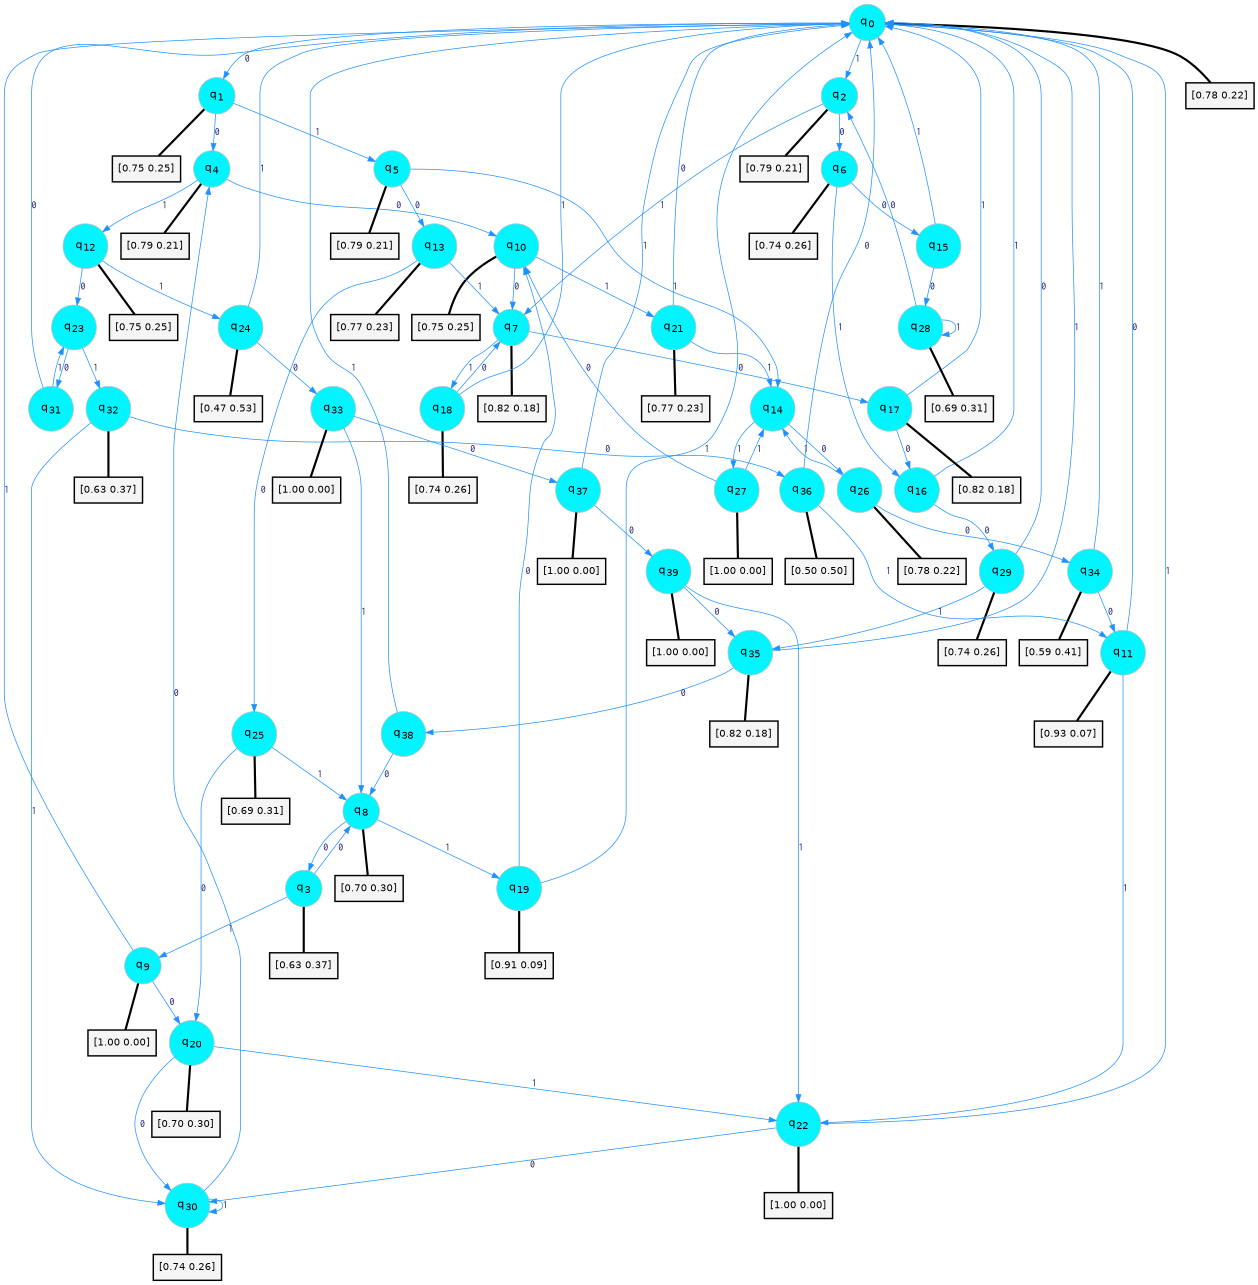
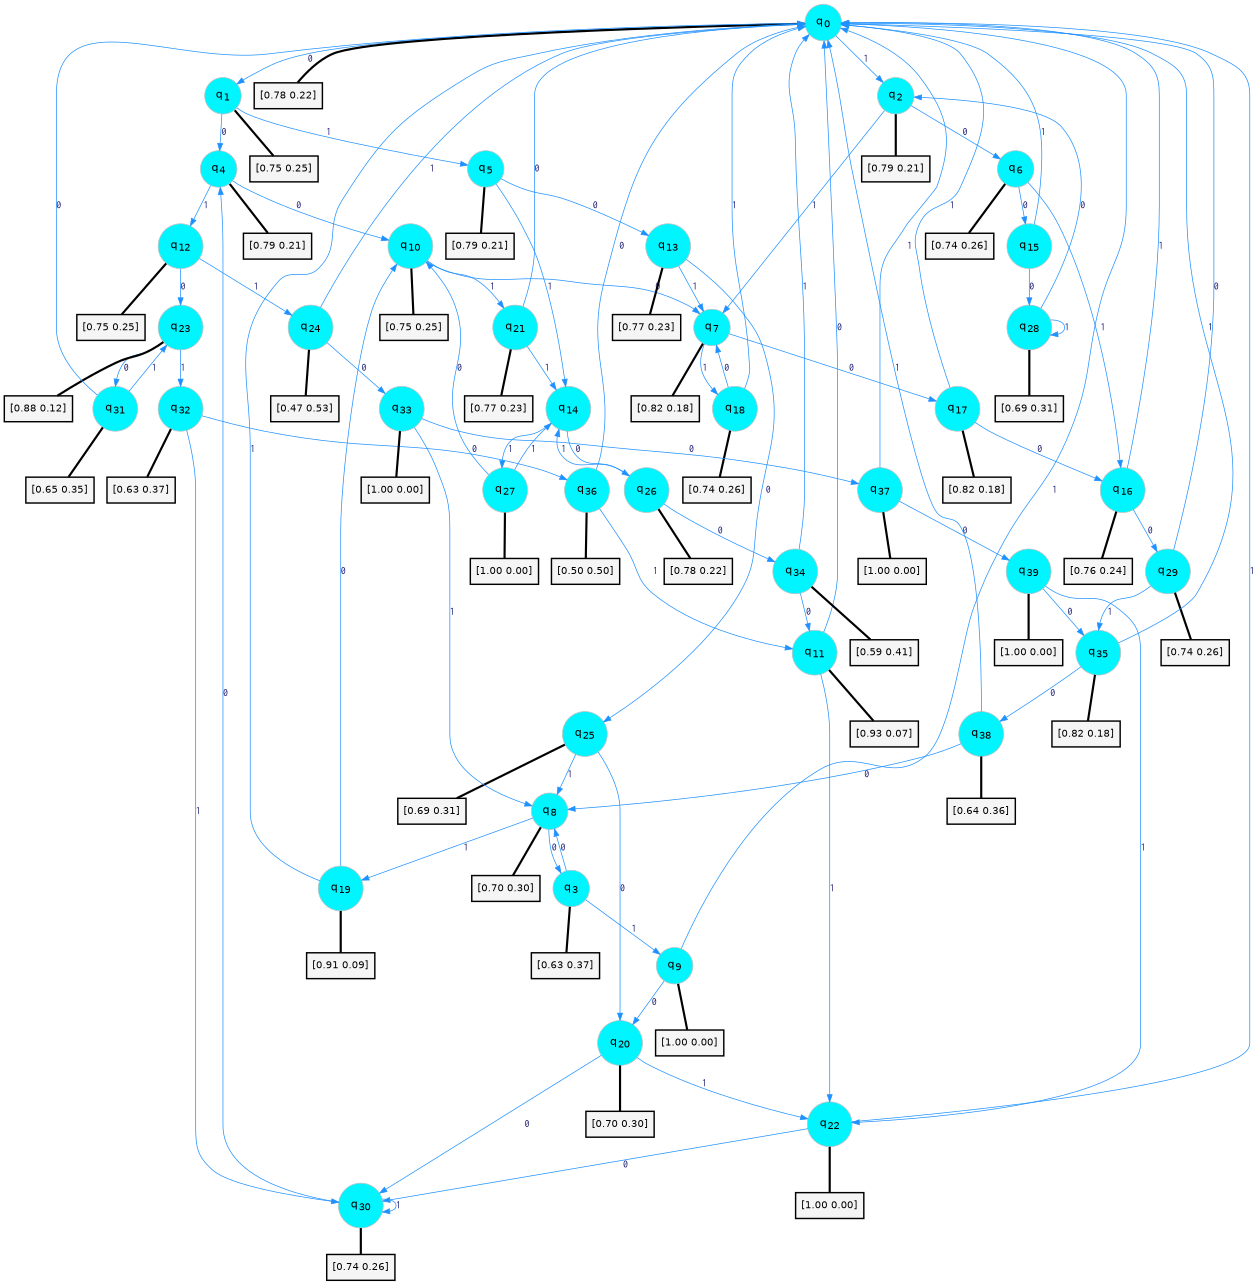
none -> (38, 409)
none -> (60, 490)
none -> (1098, 571)
none -> (981, 811)
